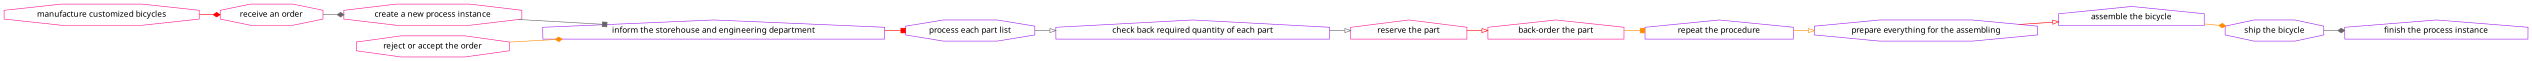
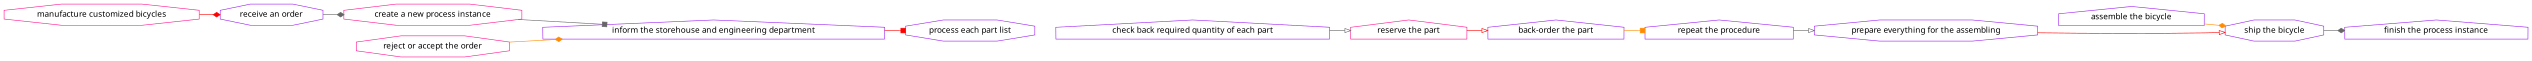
(272, 15) -> (272, 15)
(2036, 23) -> (2128, 33)
(1042, 31) -> none
(1556, 31) -> (1556, 31)
(1801, 31) -> (1801, 31)
